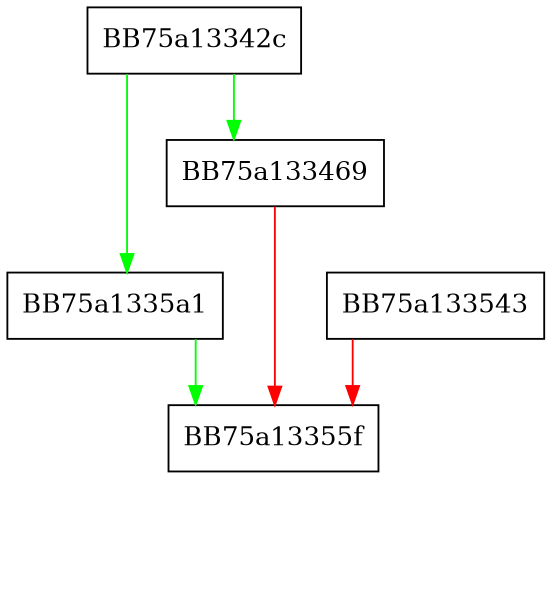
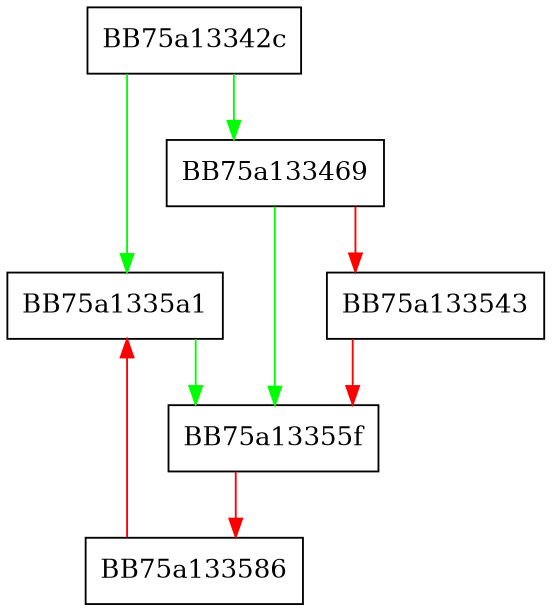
none -> (355, 230)
(275, 297) -> (275, 297)
none -> (194, 571)
